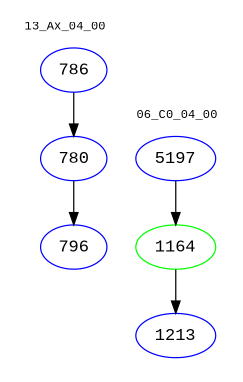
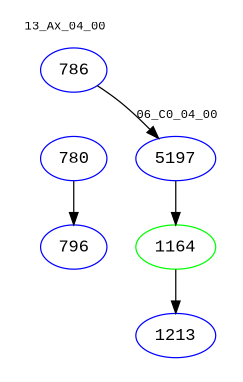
(74, 108) -> (135, 115)
